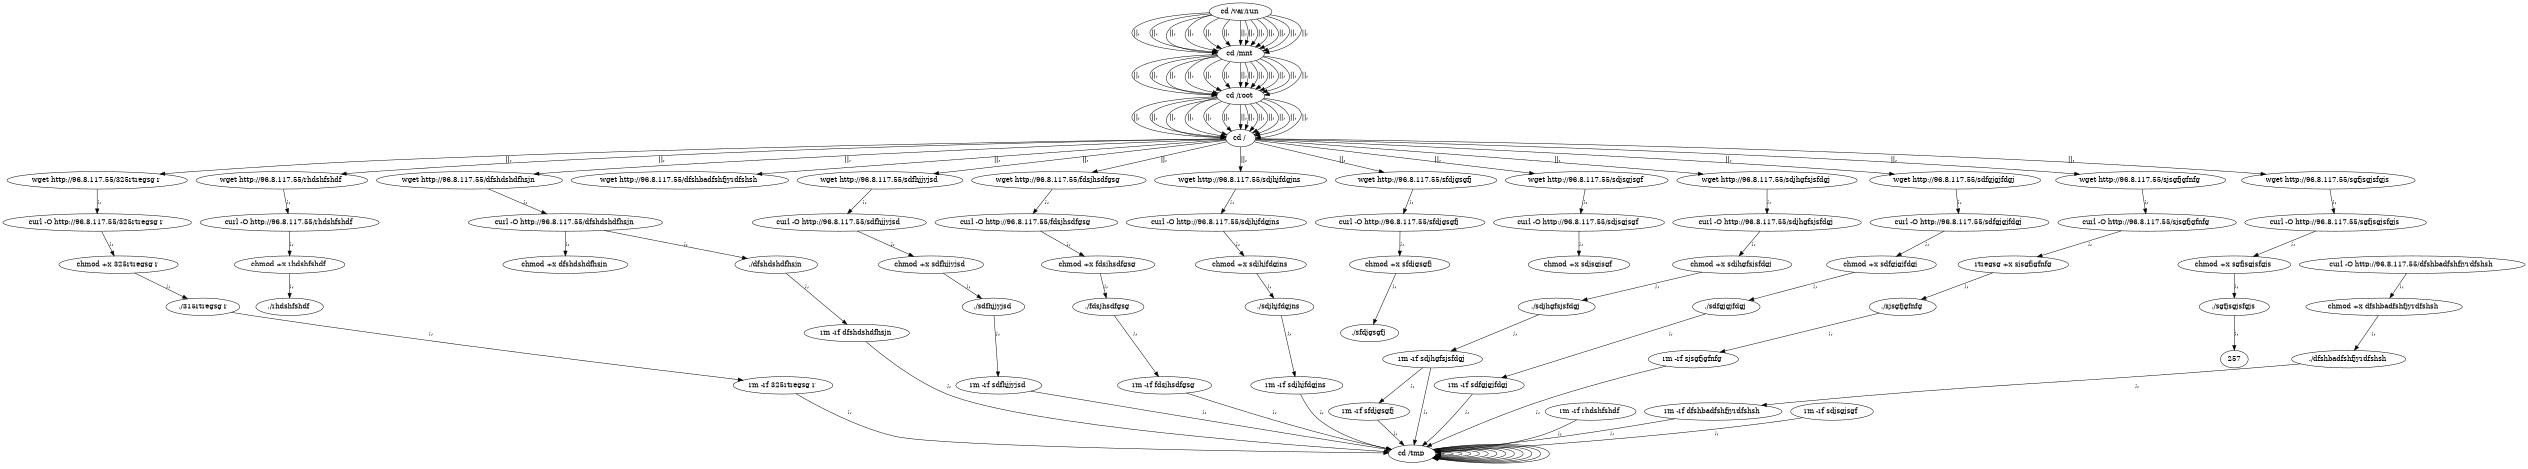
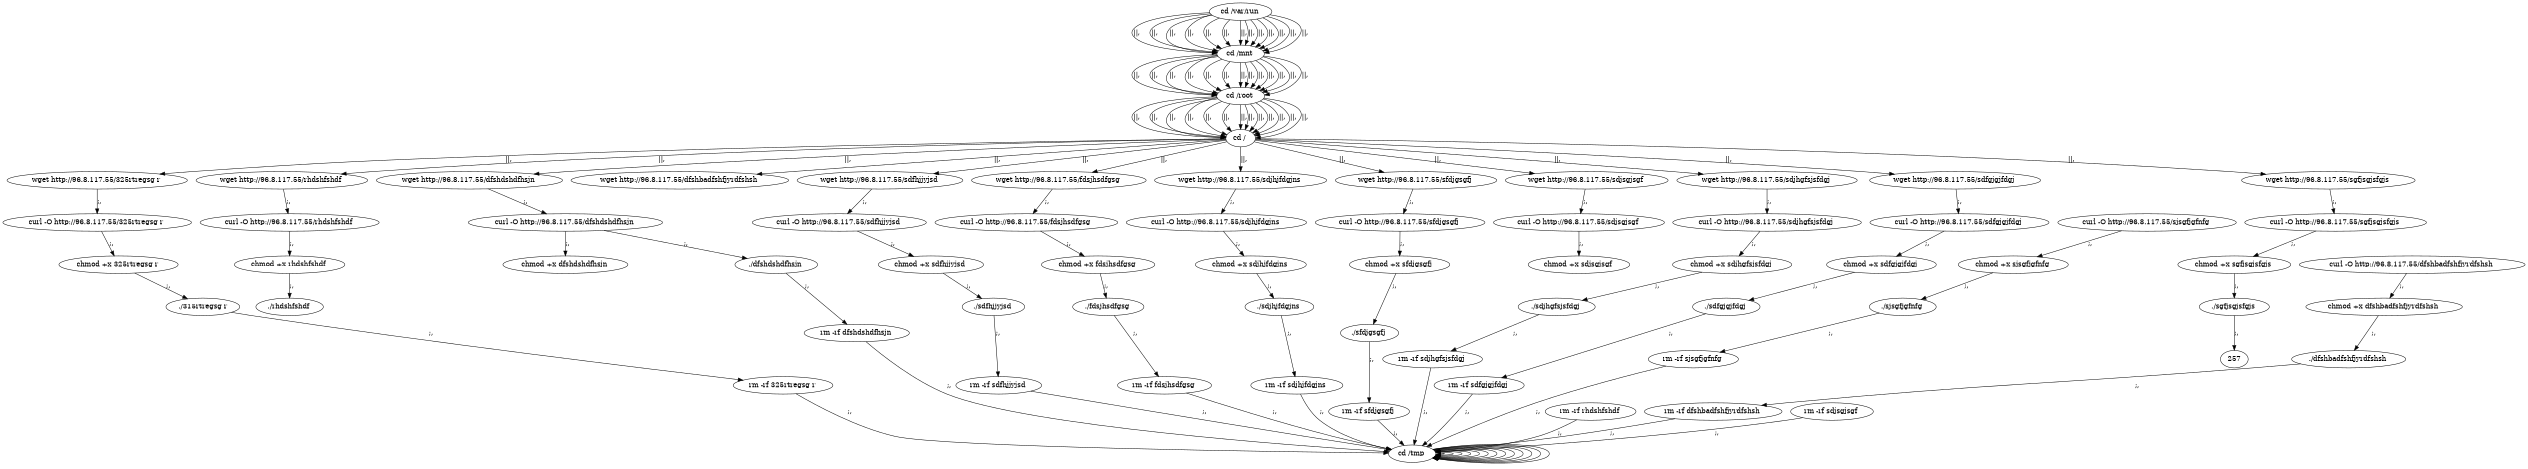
(2141, 180) -> none
(2013, 265) -> (2013, 265)
(1403, 384) -> (1369, 370)
